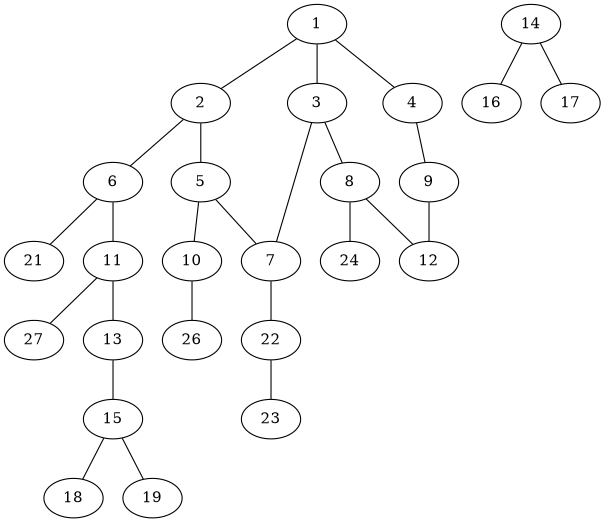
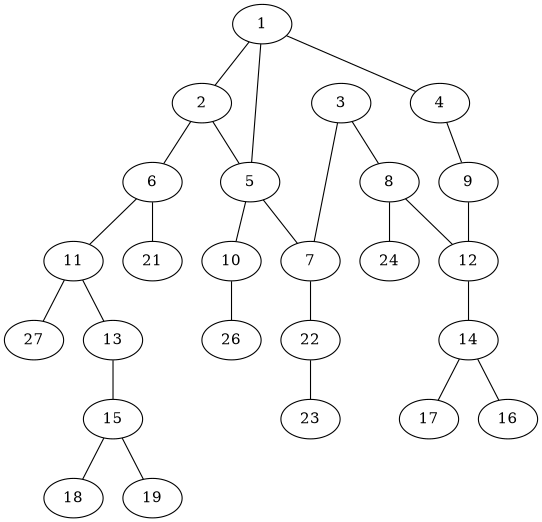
(317, 64) -> (256, 103)
none -> (469, 301)
